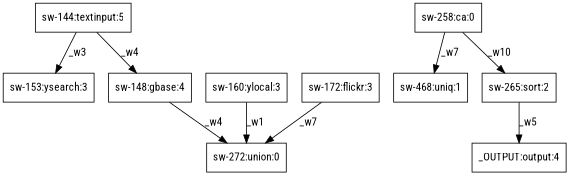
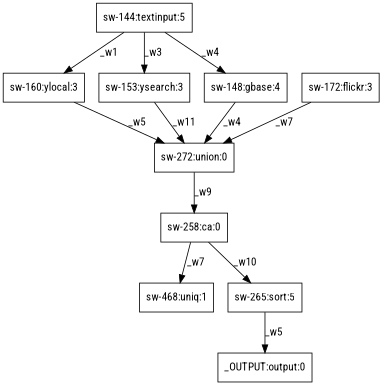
none -> (98, 50)
(519, 88) -> (265, 298)
none -> (167, 119)
(255, 123) -> (137, 123)
(519, 158) -> (265, 368)
none -> (194, 189)
